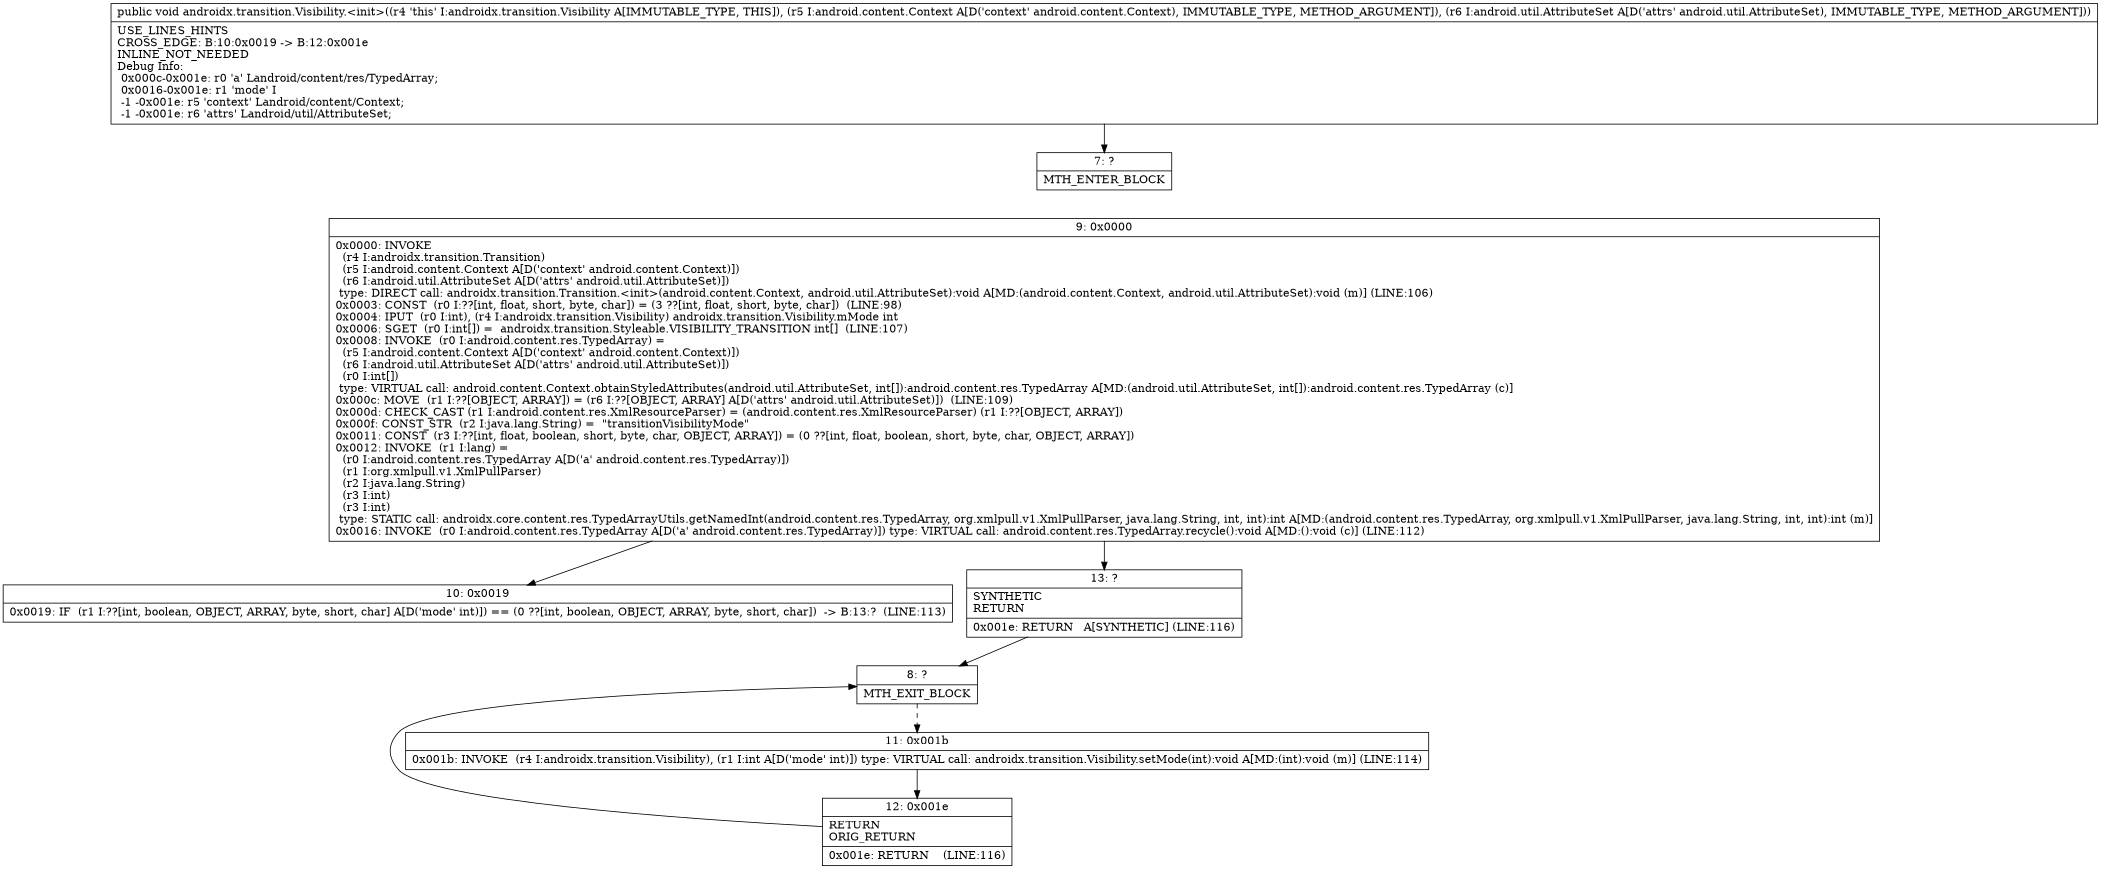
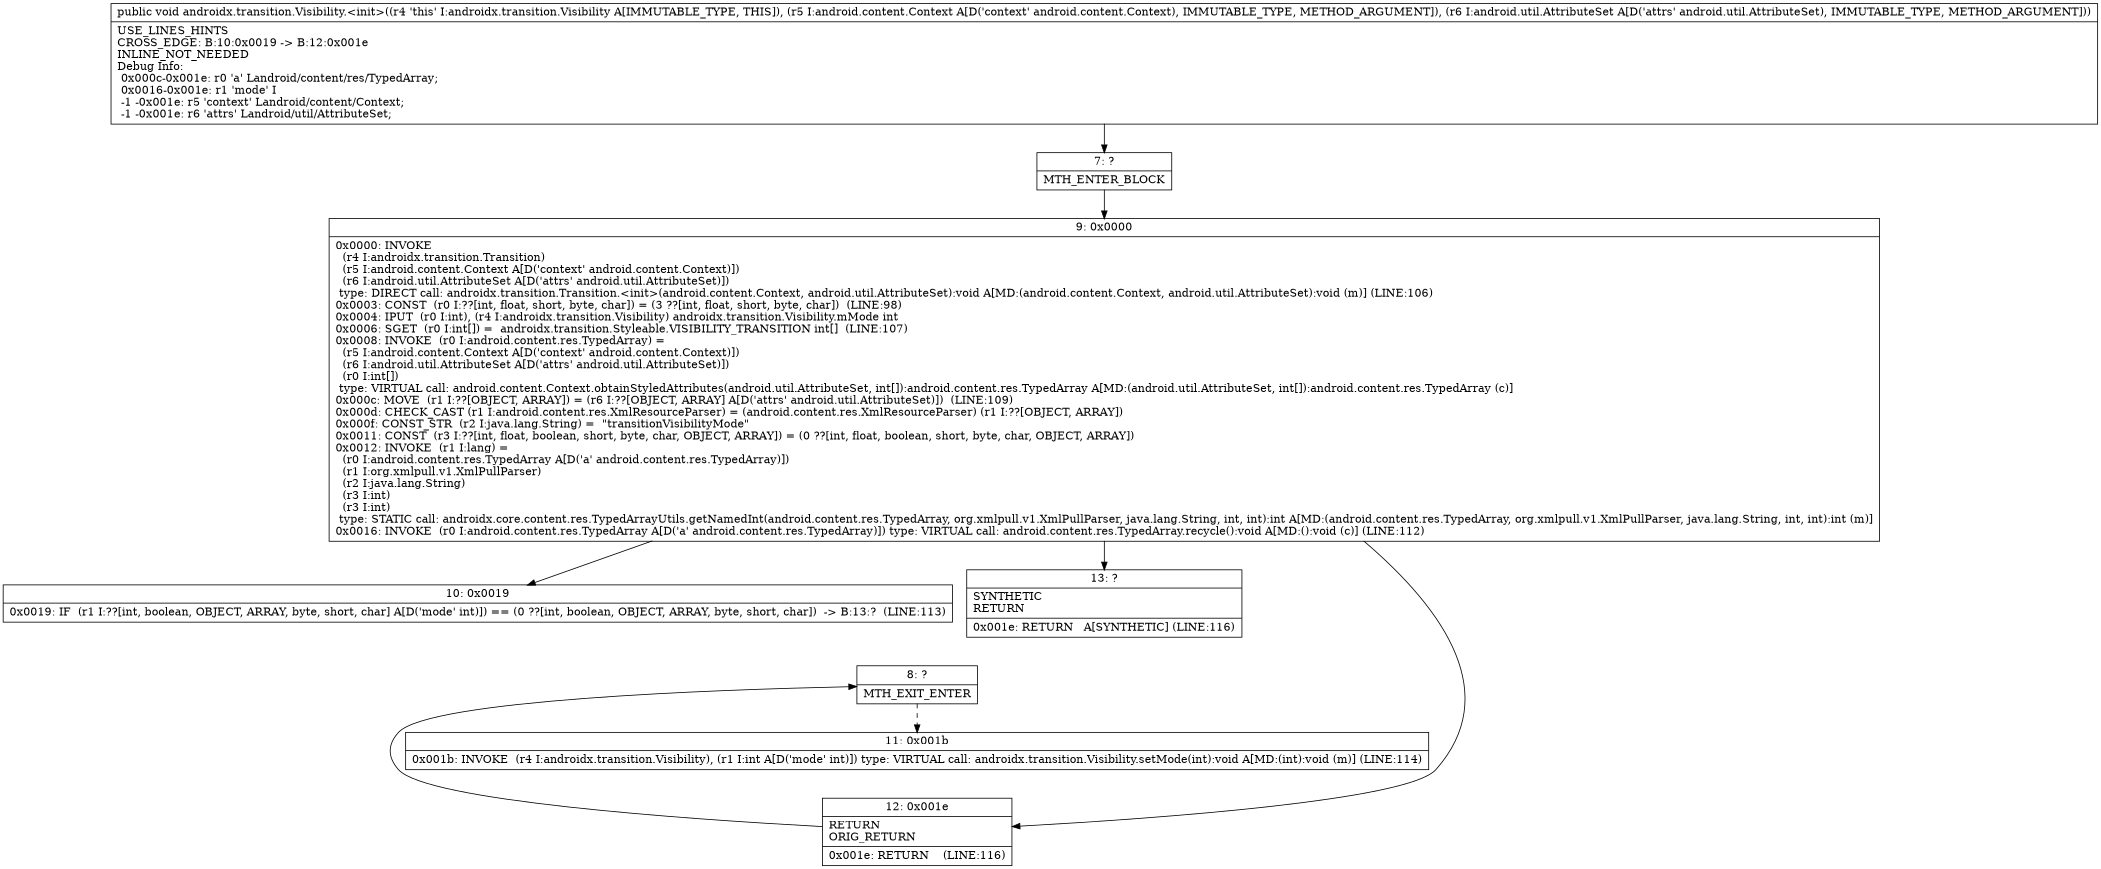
none -> (1104, 200)
(997, 650) -> none
(917, 694) -> (917, 694)
(917, 780) -> (1365, 793)
